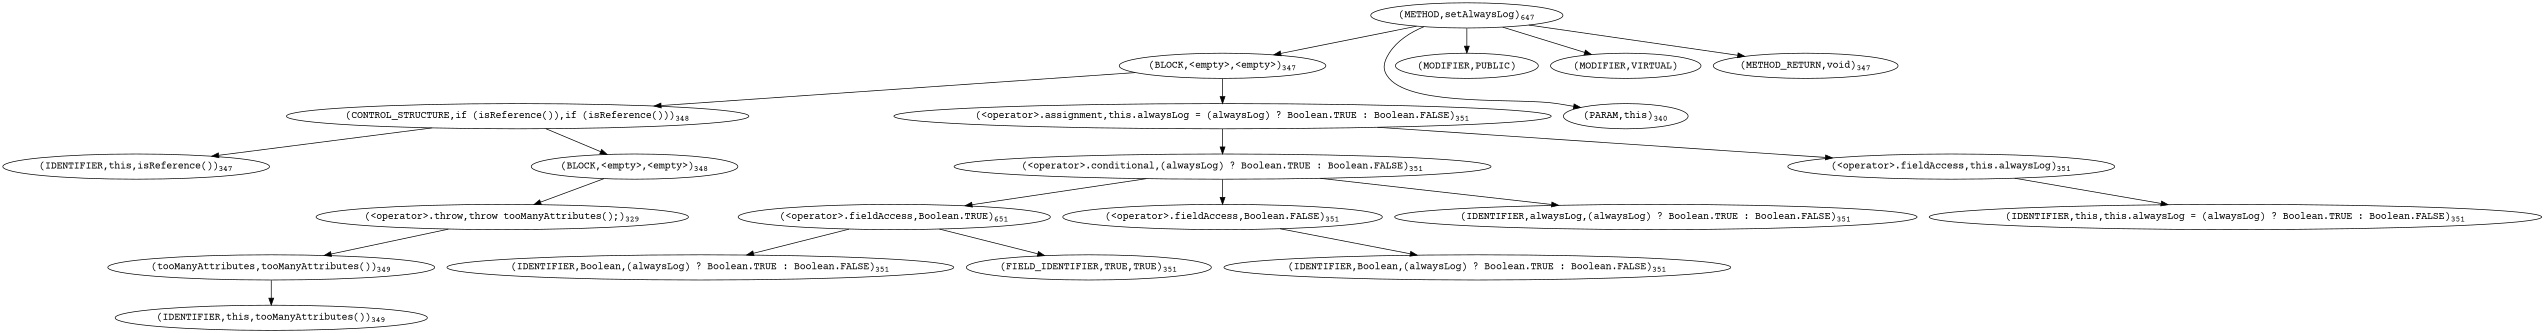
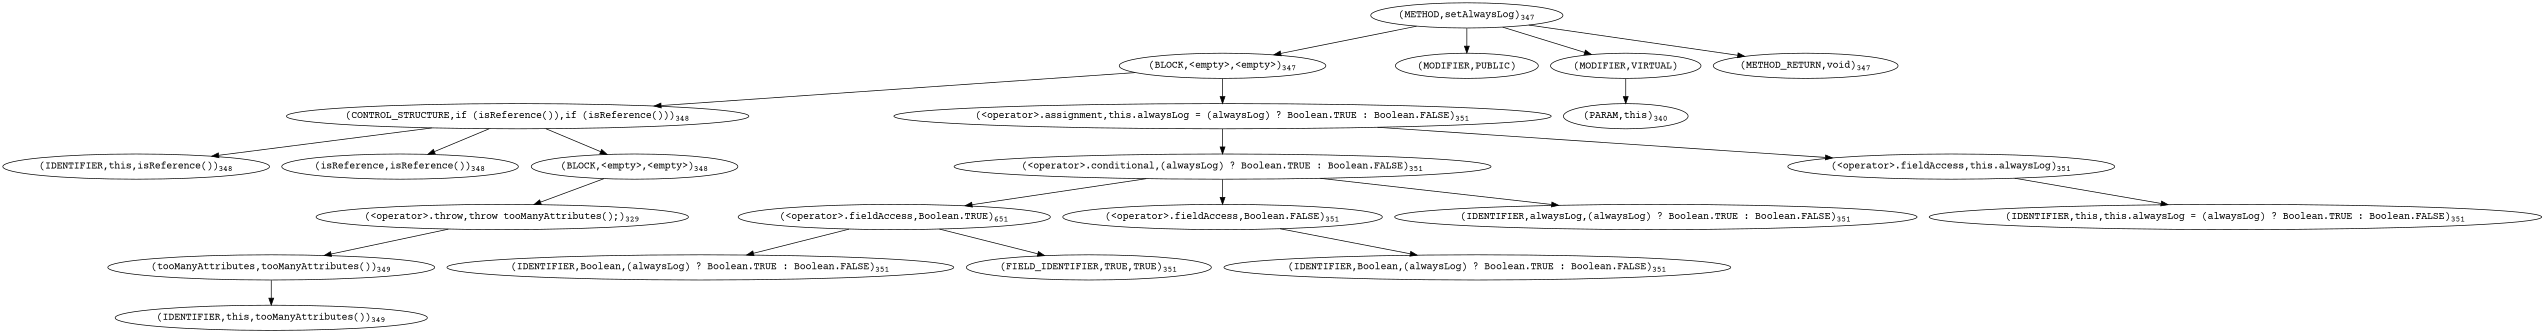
(1528, 14) -> (1528, 14)
(1444, 97) -> (1626, 88)
(226, 166) -> (226, 166)
none -> (400, 167)
